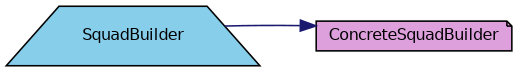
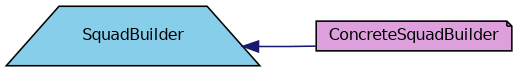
(262, 25) -> (287, 47)
